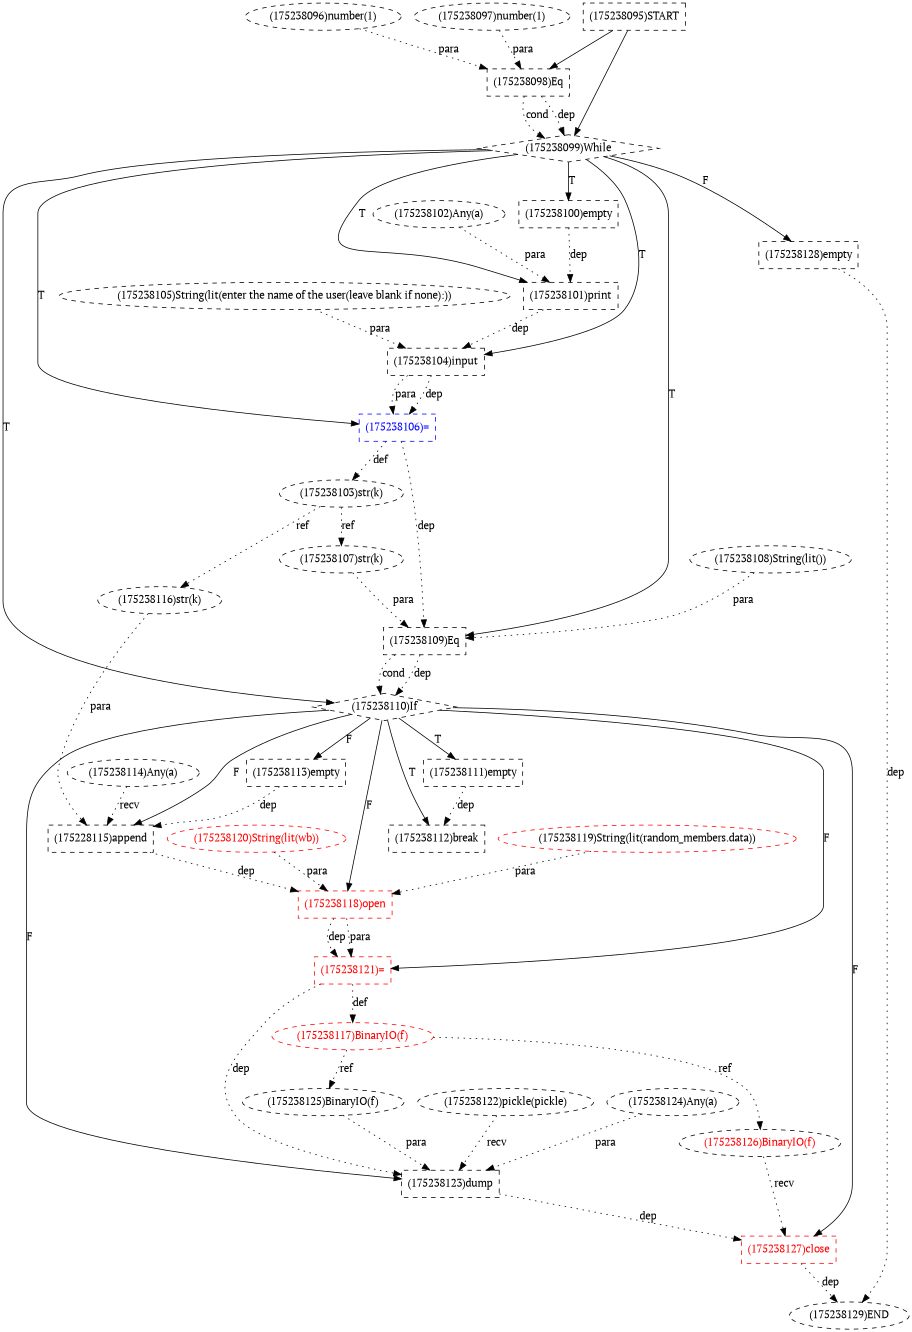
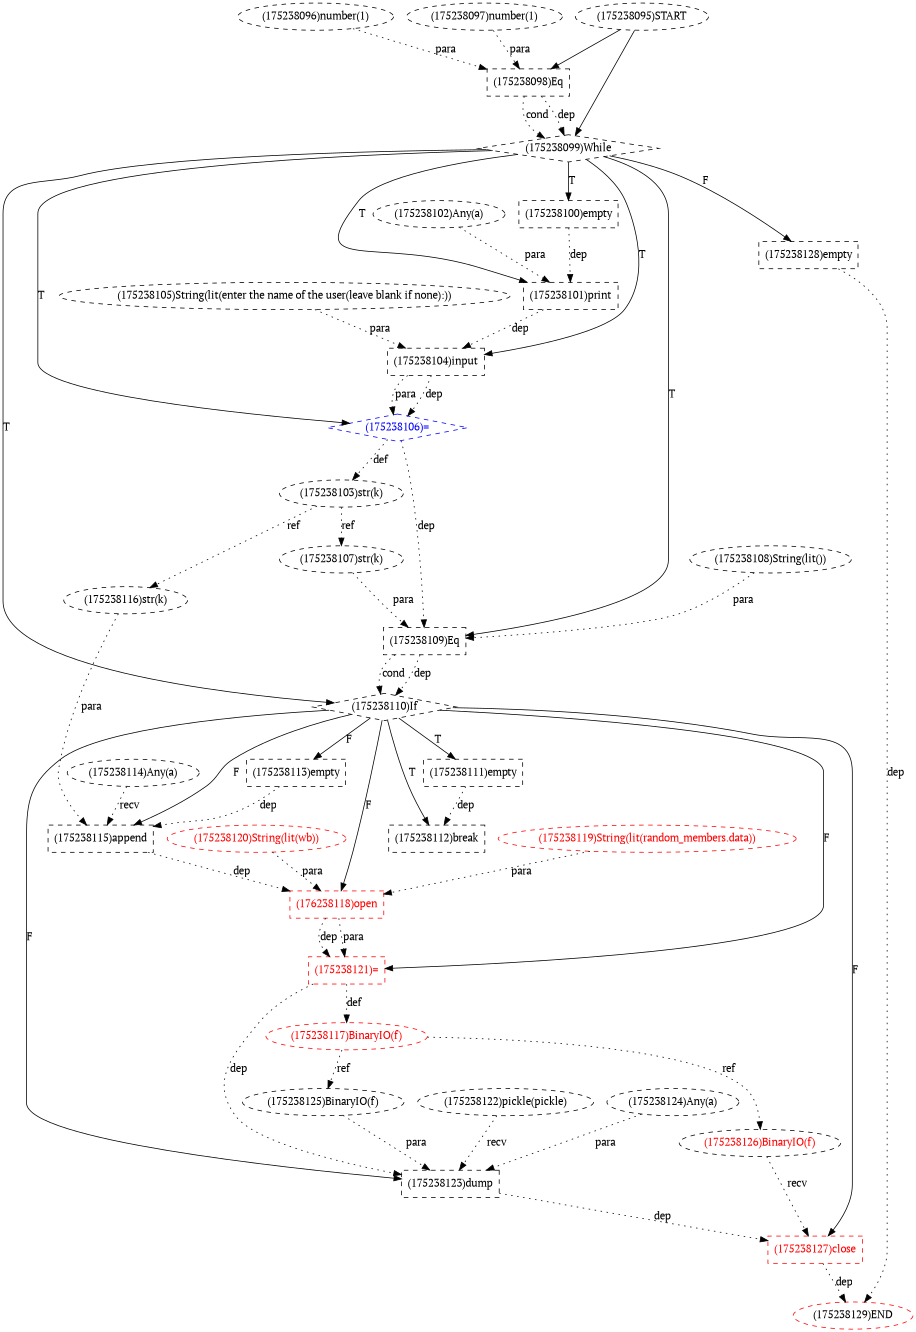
(634, 17) -> (642, 17)
(397, 428) -> (397, 428)
(101, 839) -> (101, 839)
(647, 839) -> (647, 839)
(345, 905) -> (337, 905)
(849, 1316) -> (853, 1316)
